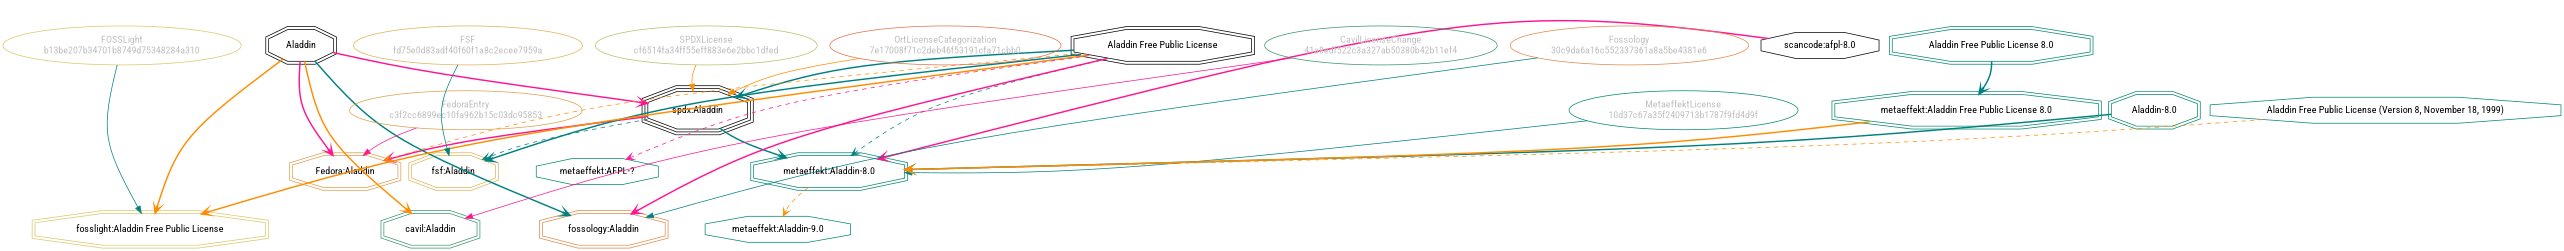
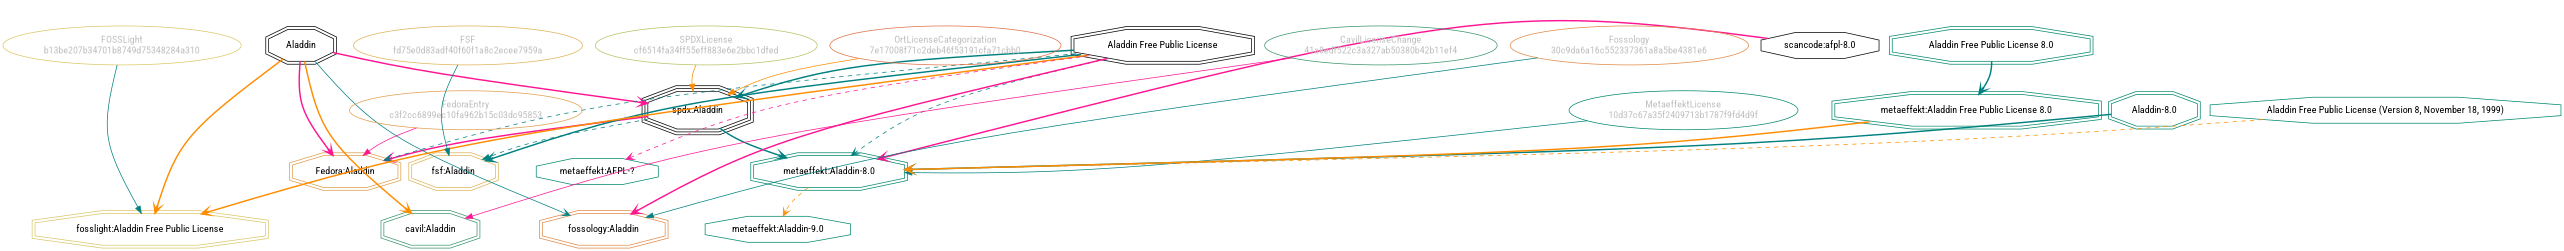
(731, 89) -> (731, 89)
(567, 134) -> (567, 134)
(435, 157) -> (435, 157)
